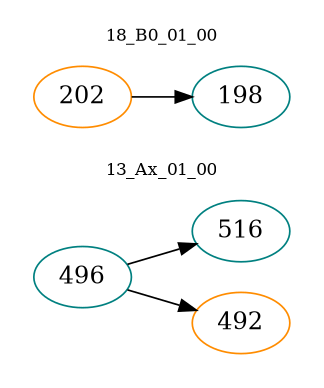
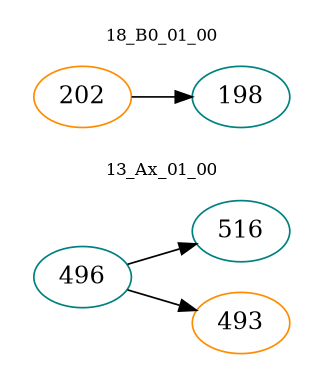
(241, 323) -> (241, 323)
